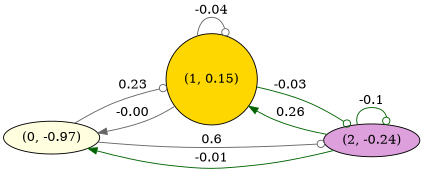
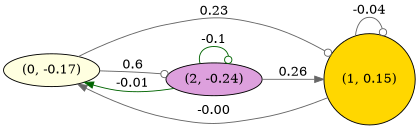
(302, 100) -> none
(291, 126) -> (288, 79)
(52, 138) -> (52, 70)
